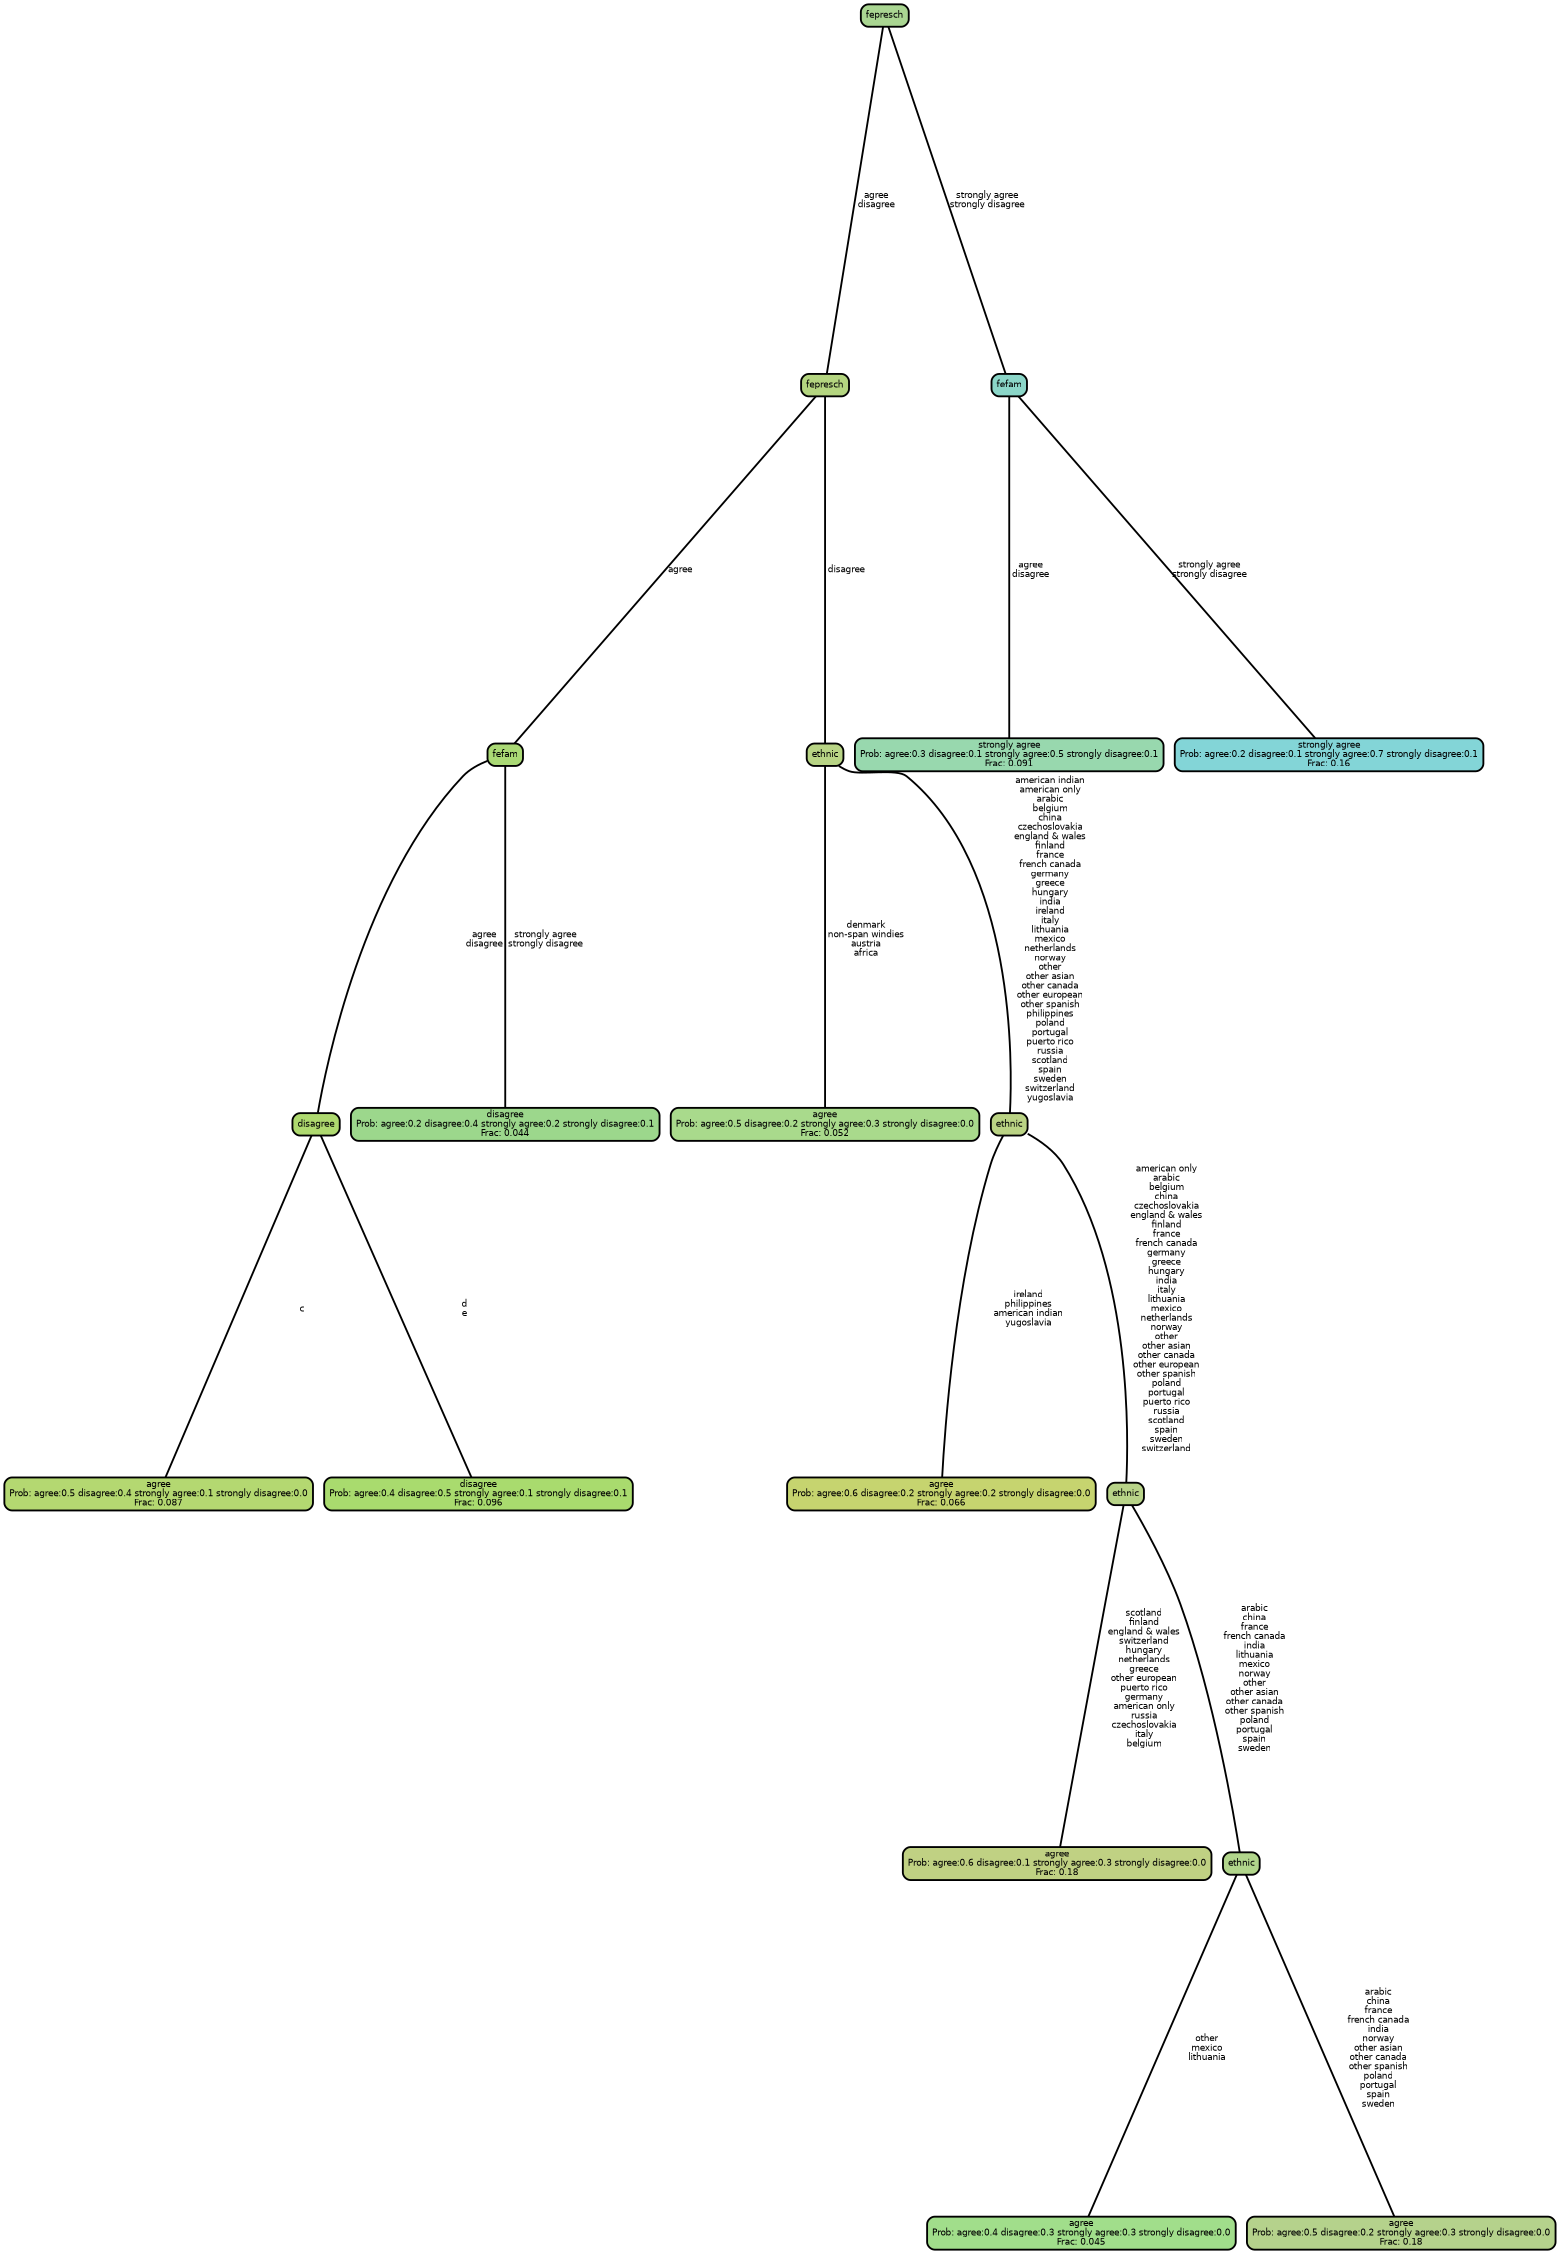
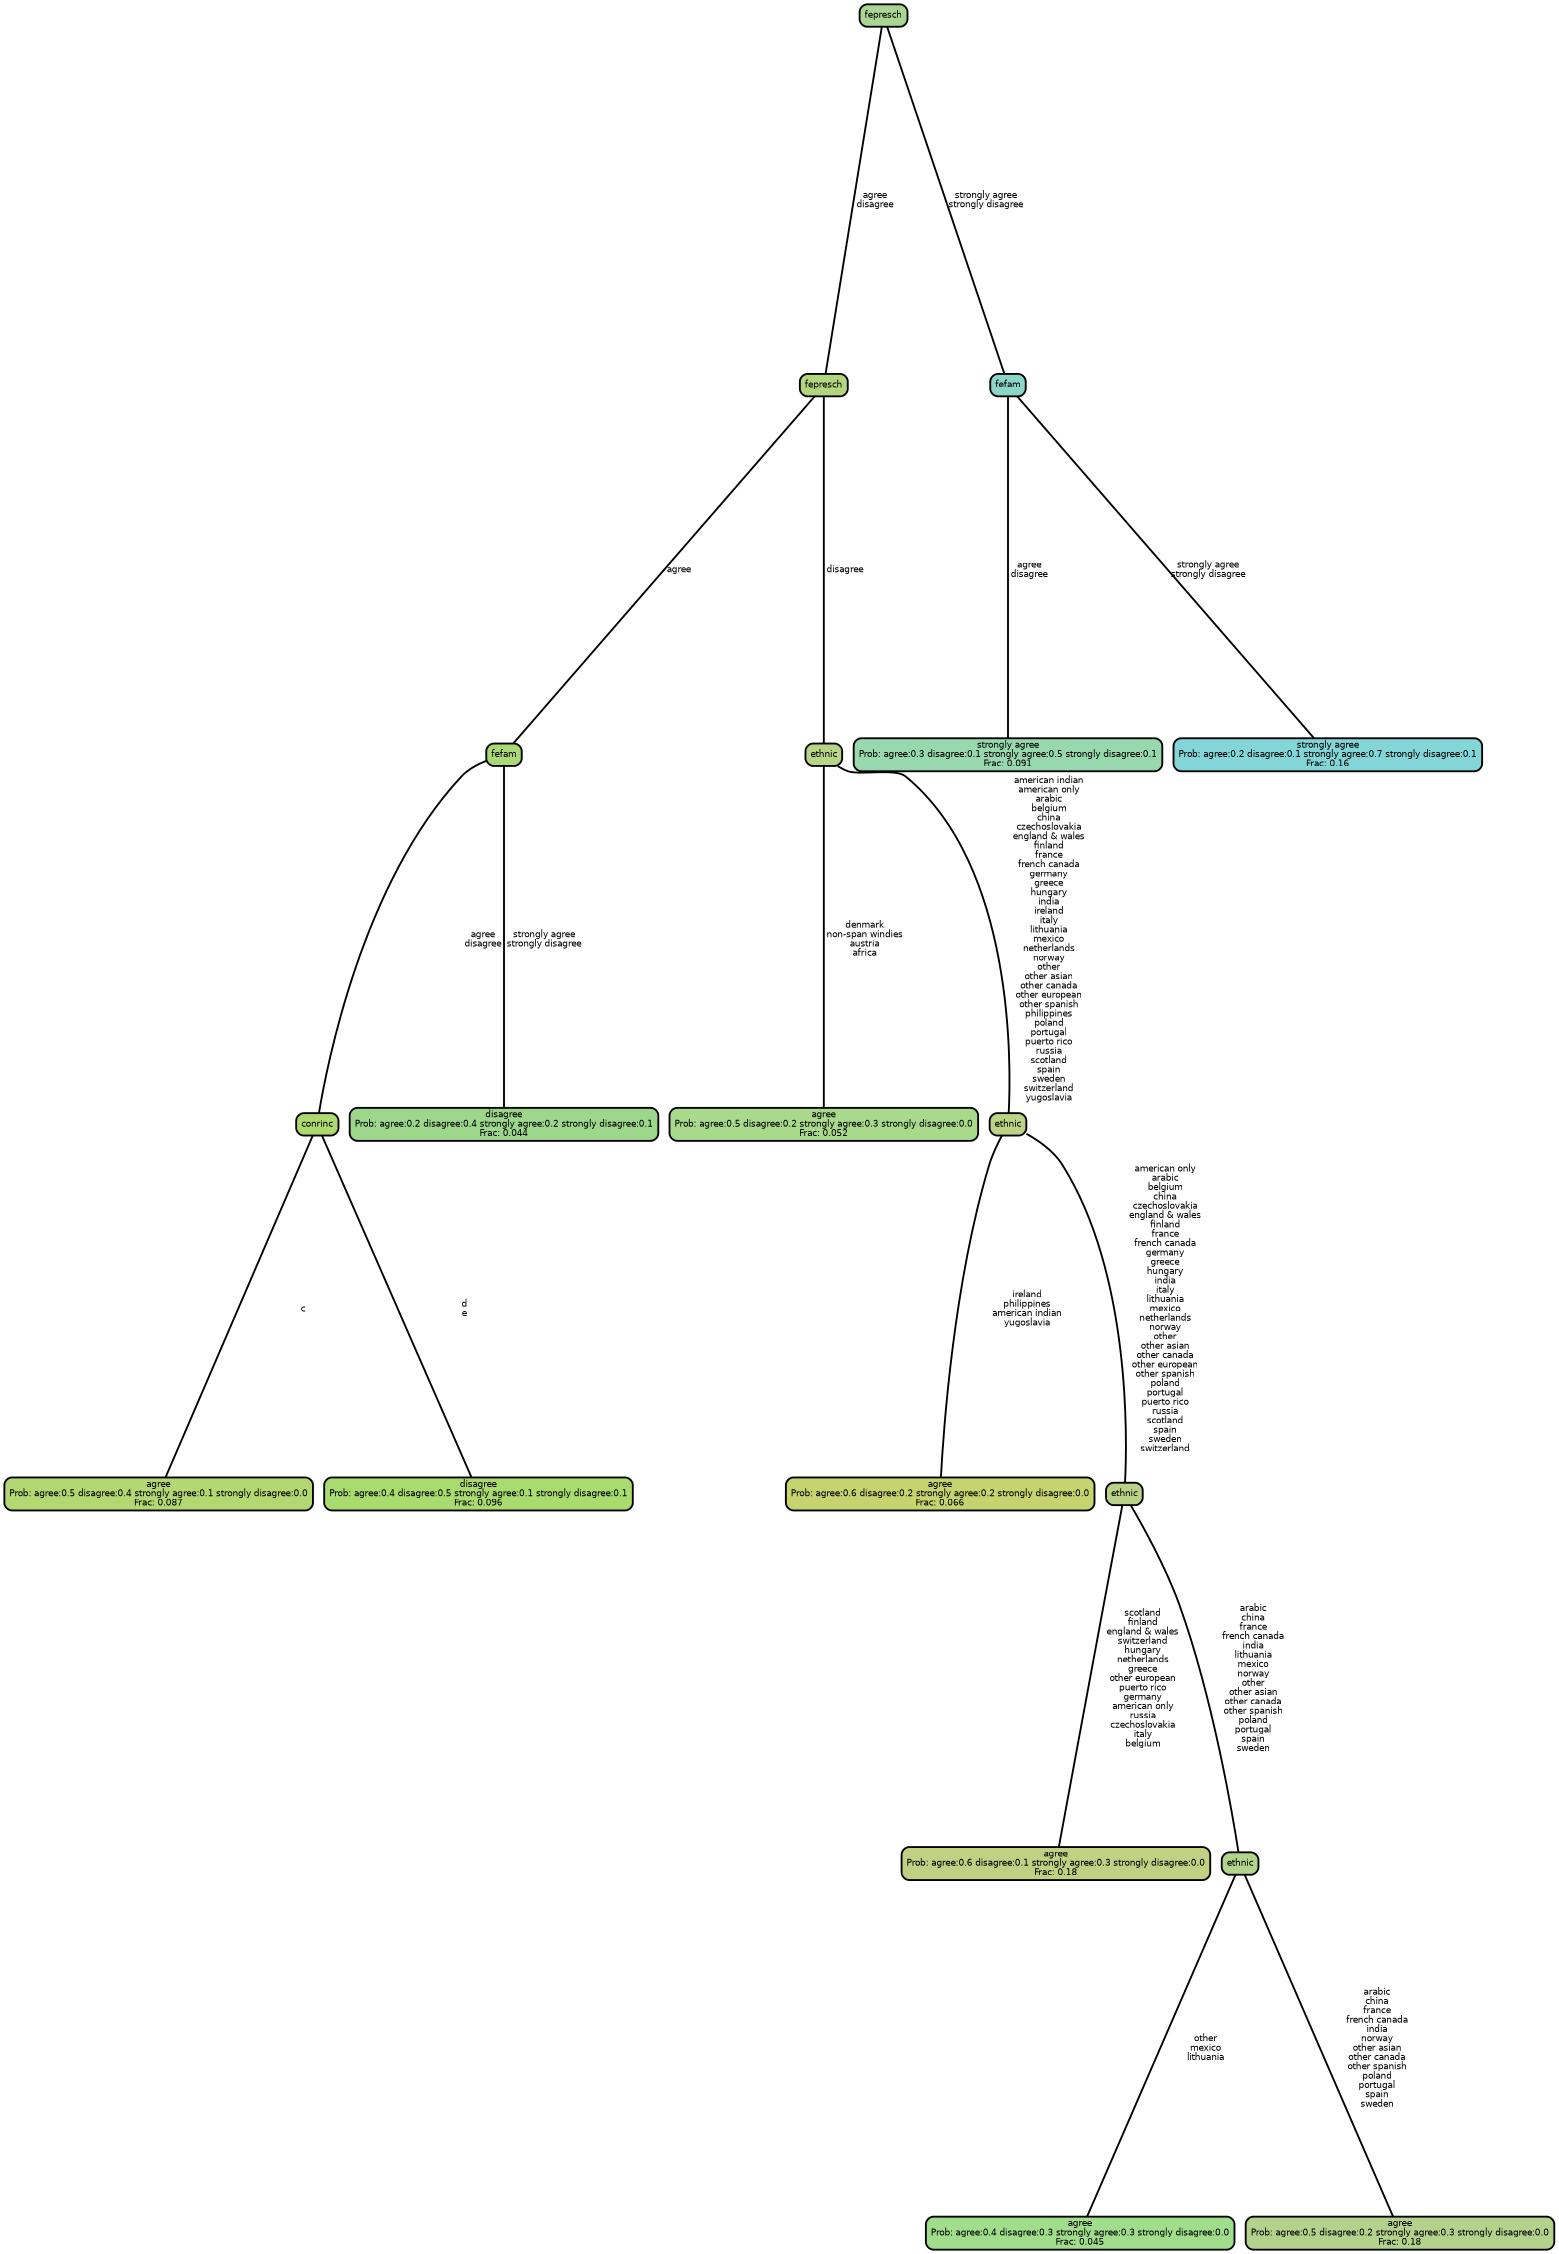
(316, 1124) -> (317, 1124)
